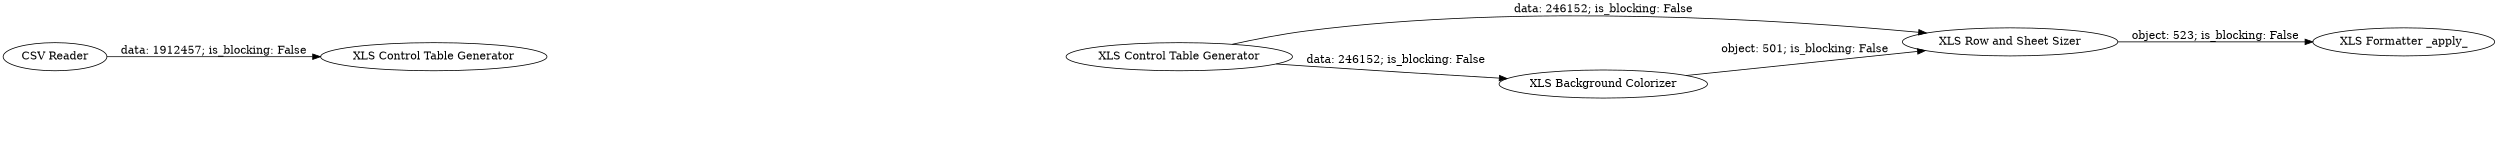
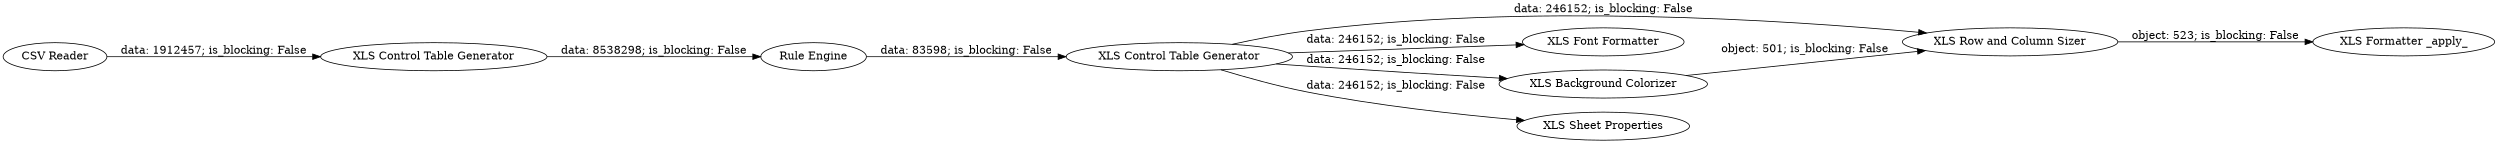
none -> (1603, 42)
(2010, 42) -> (2010, 42)
none -> (814, 57)
none -> (1603, 126)
